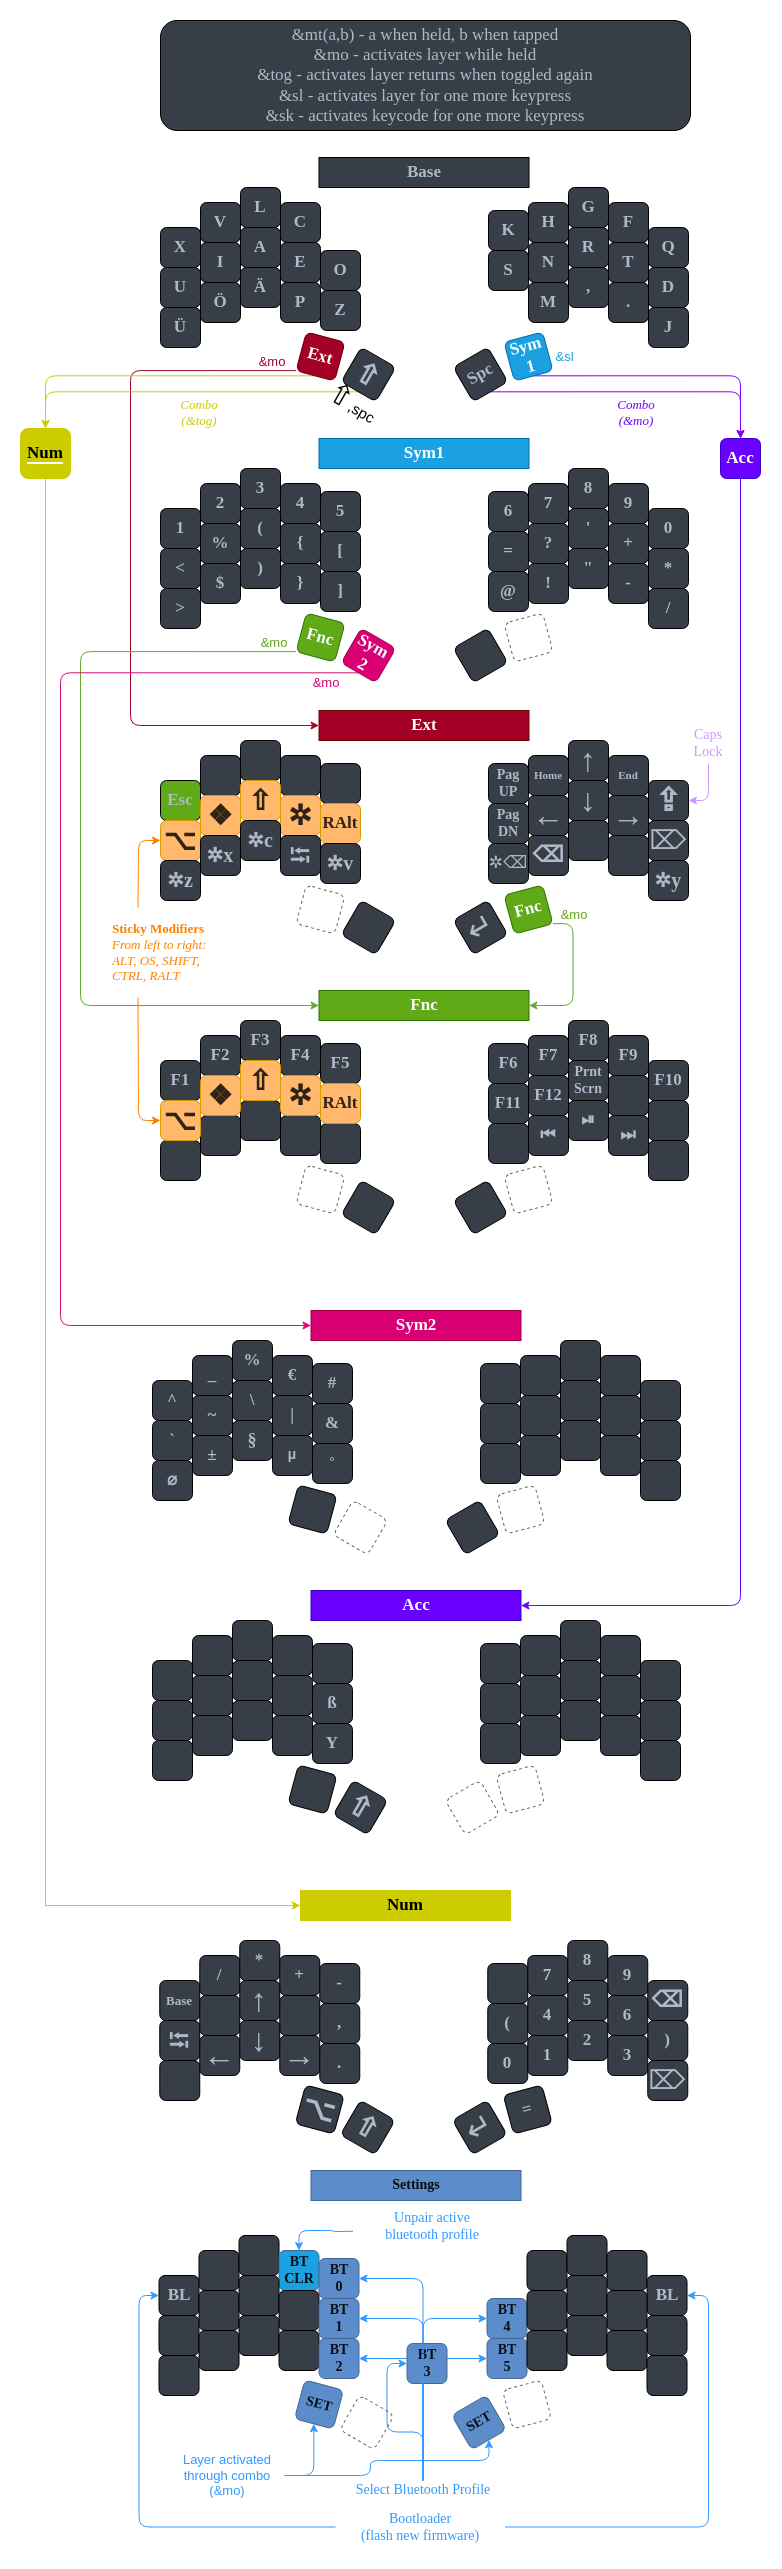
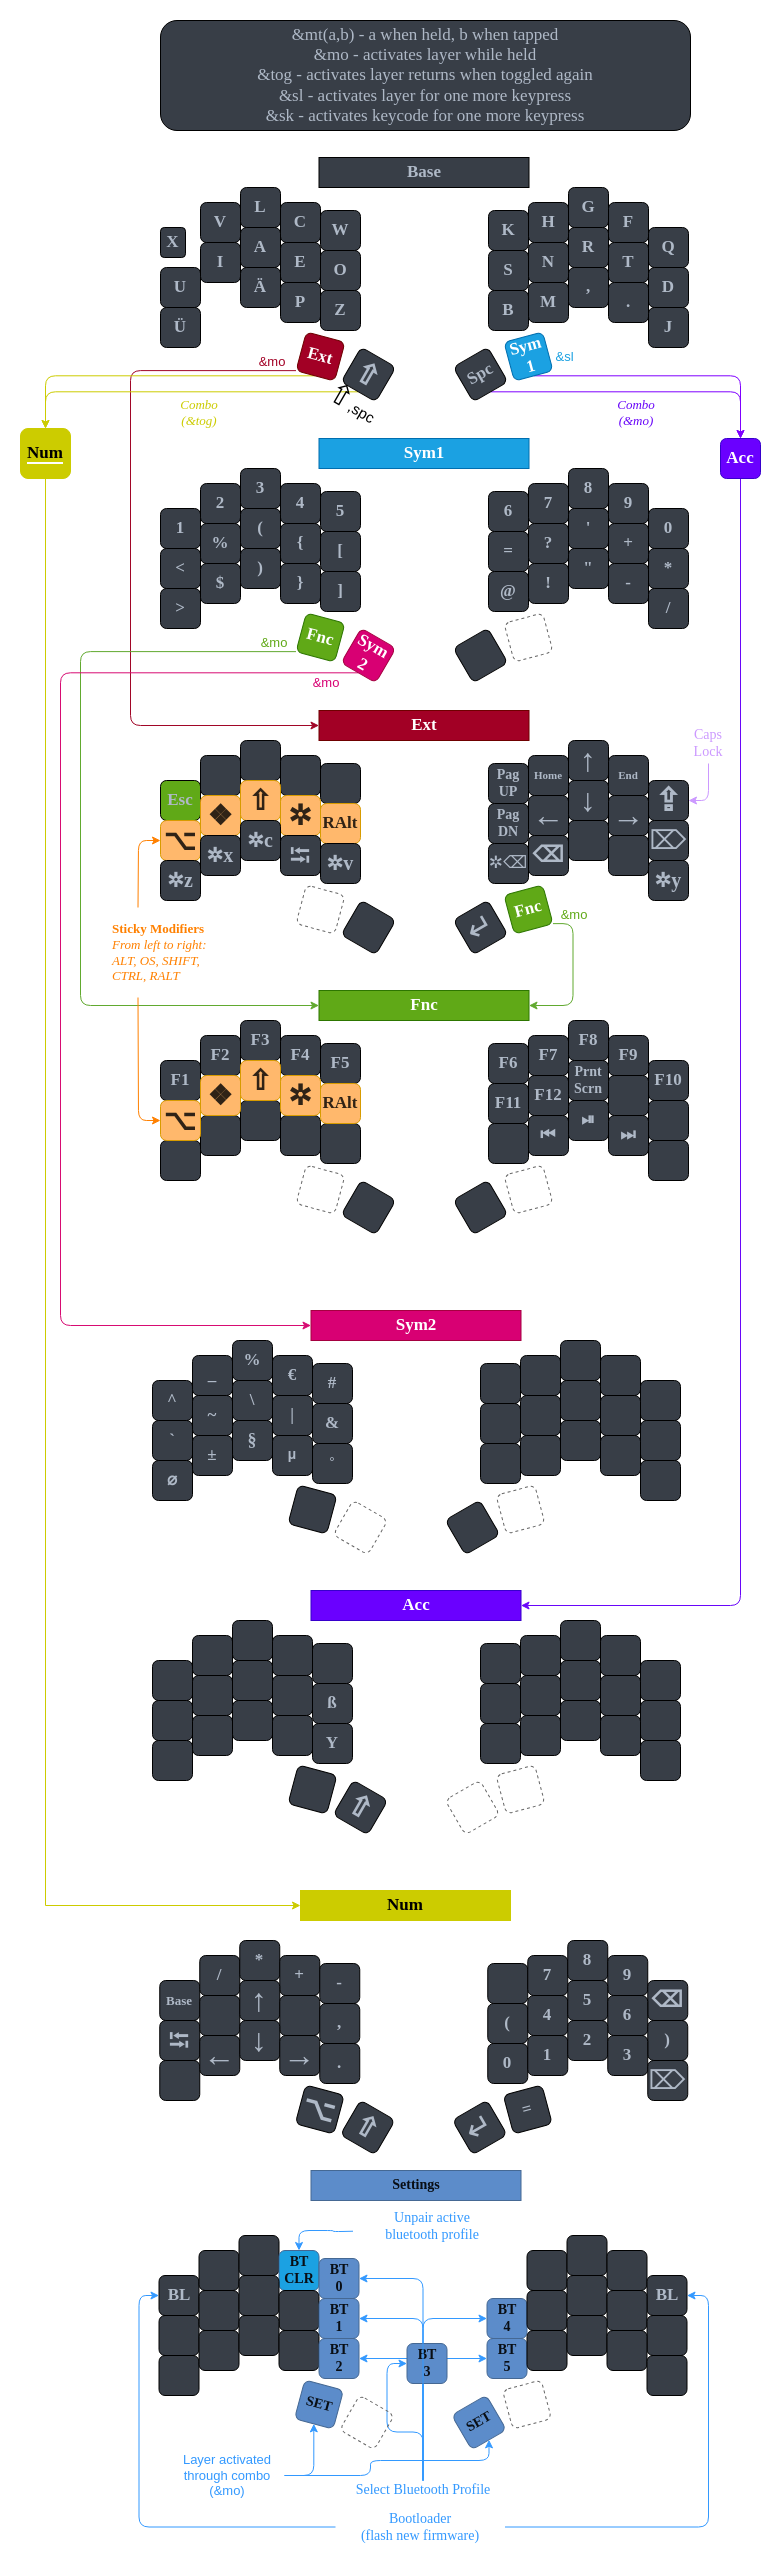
none -> (341, 231)
(181, 248) -> (173, 243)
(221, 303) -> none
none -> (509, 311)
